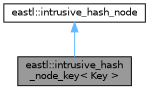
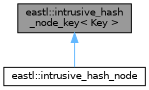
(75, 44) -> (75, 55)
